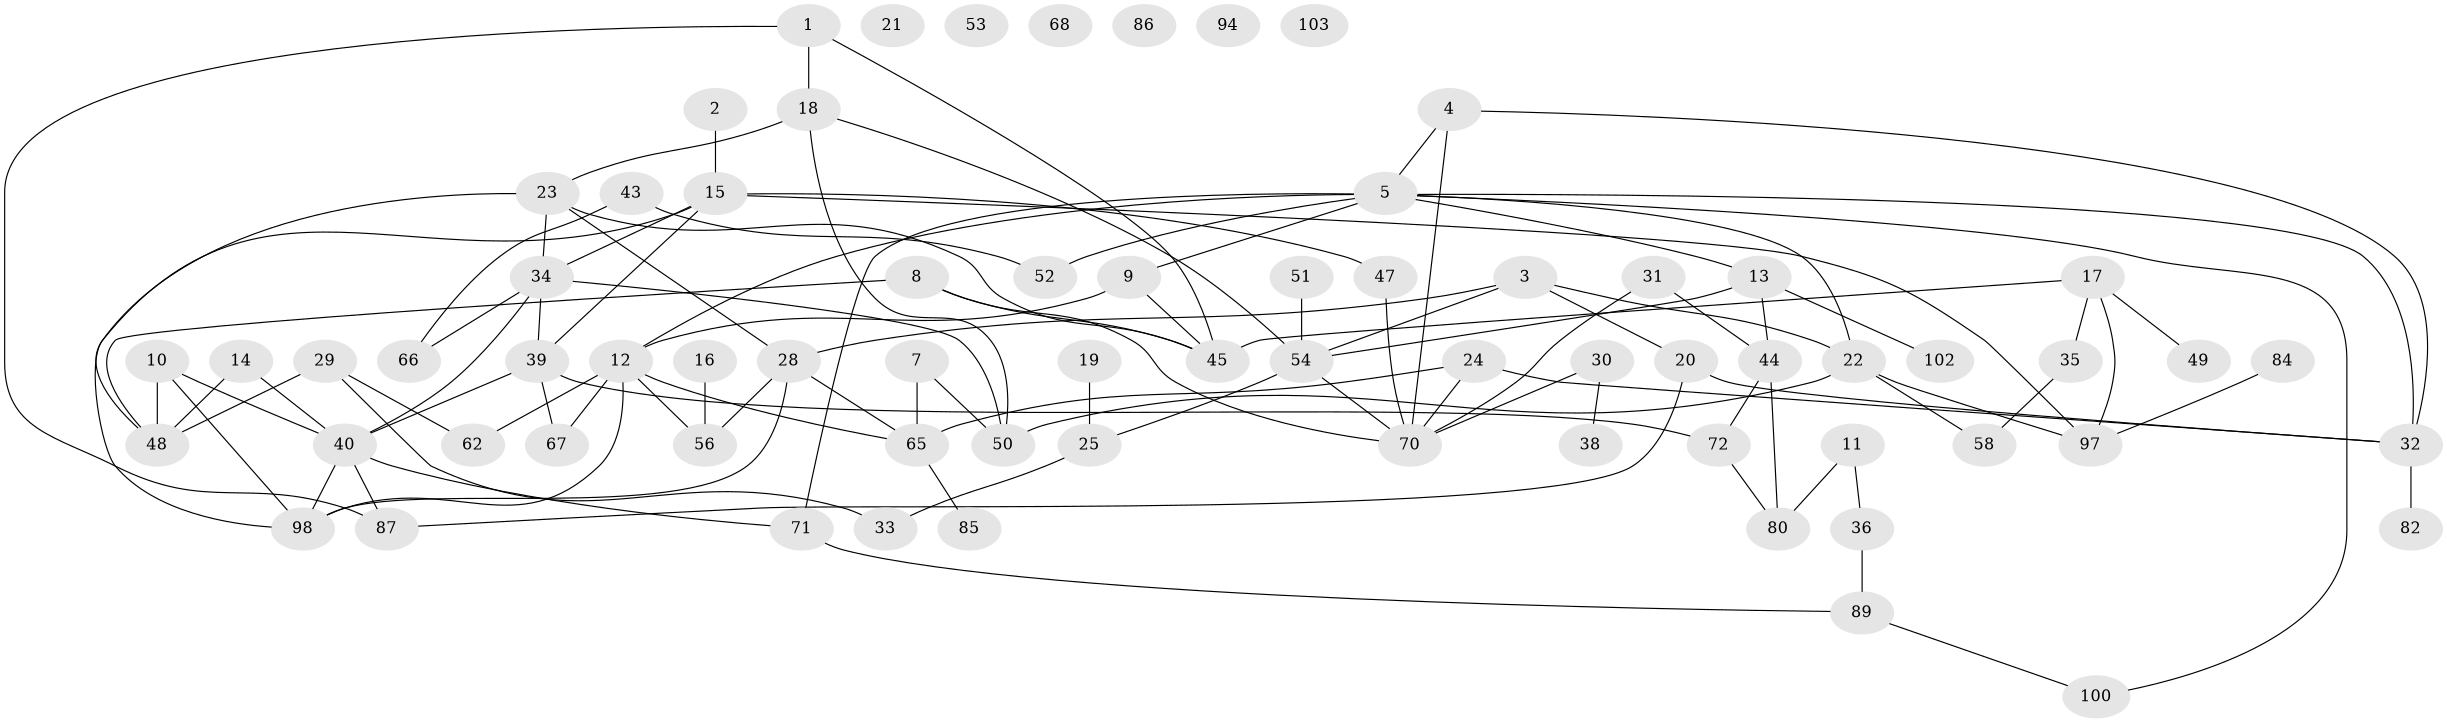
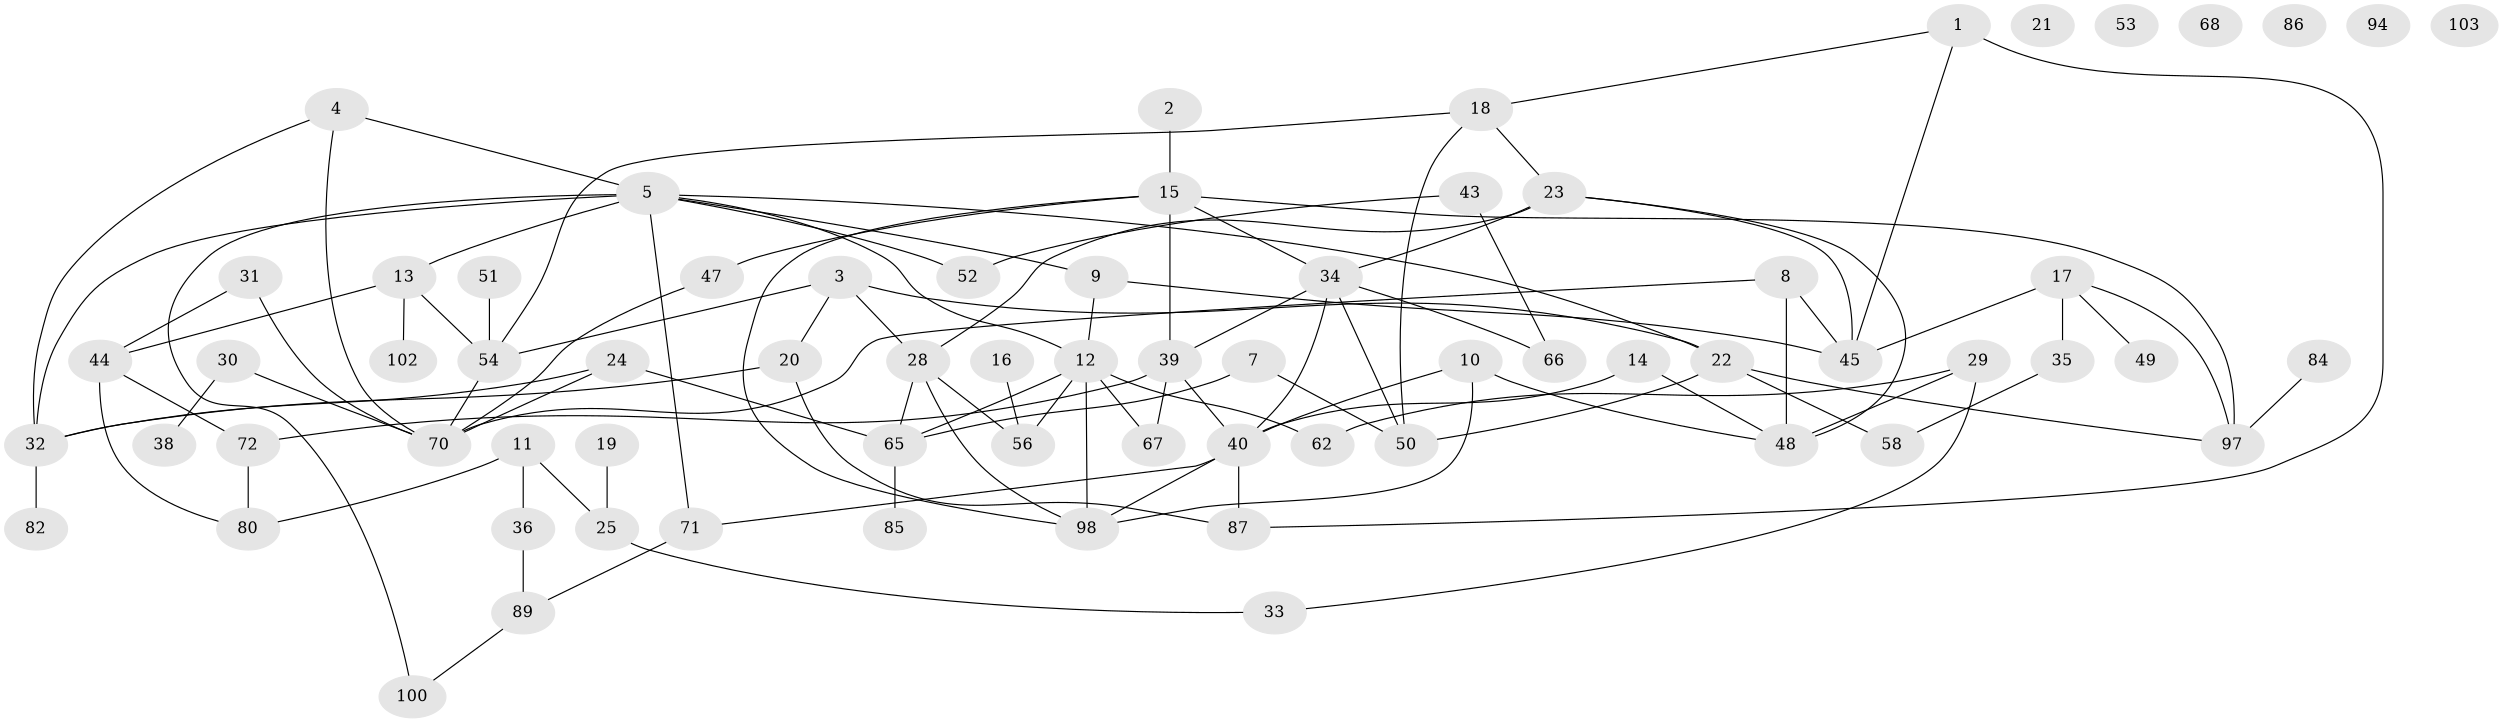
(1162, 419) -> (565, 487)
